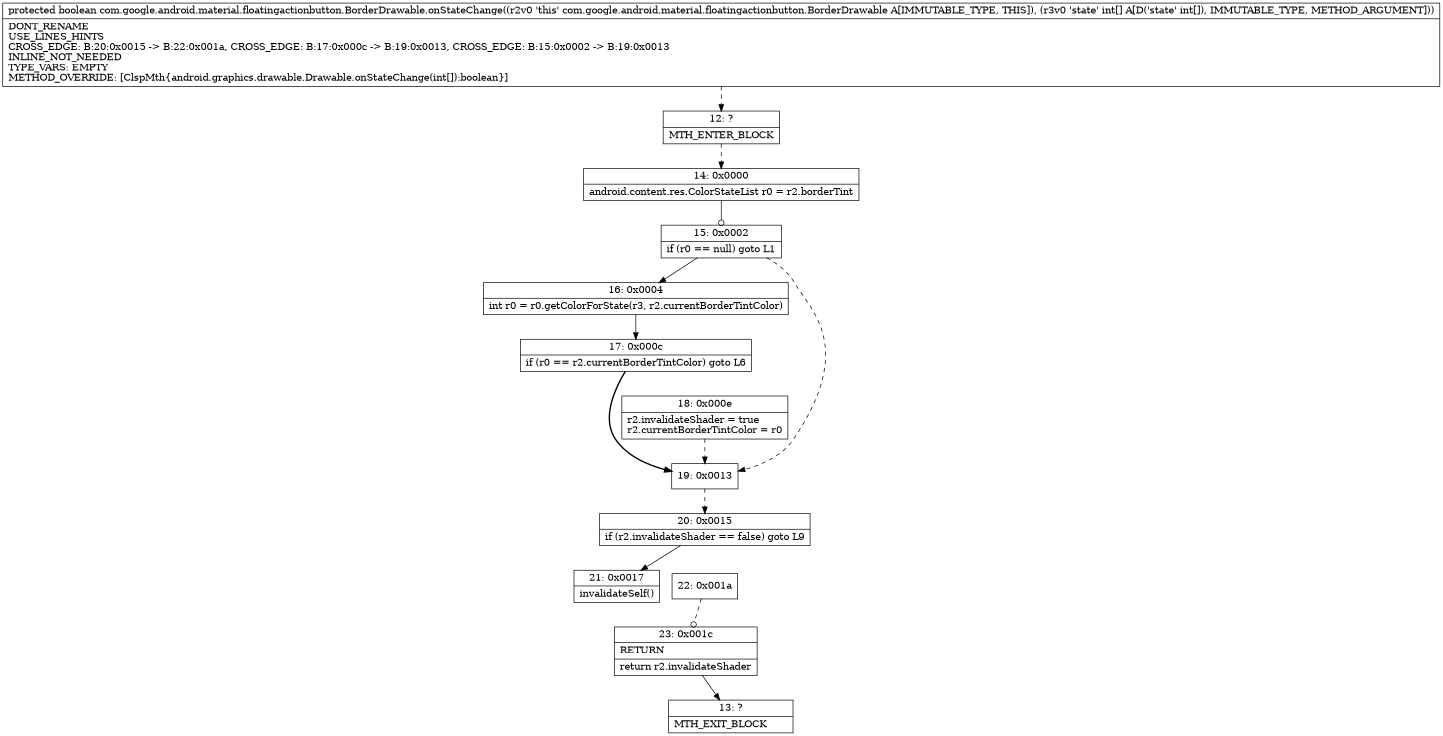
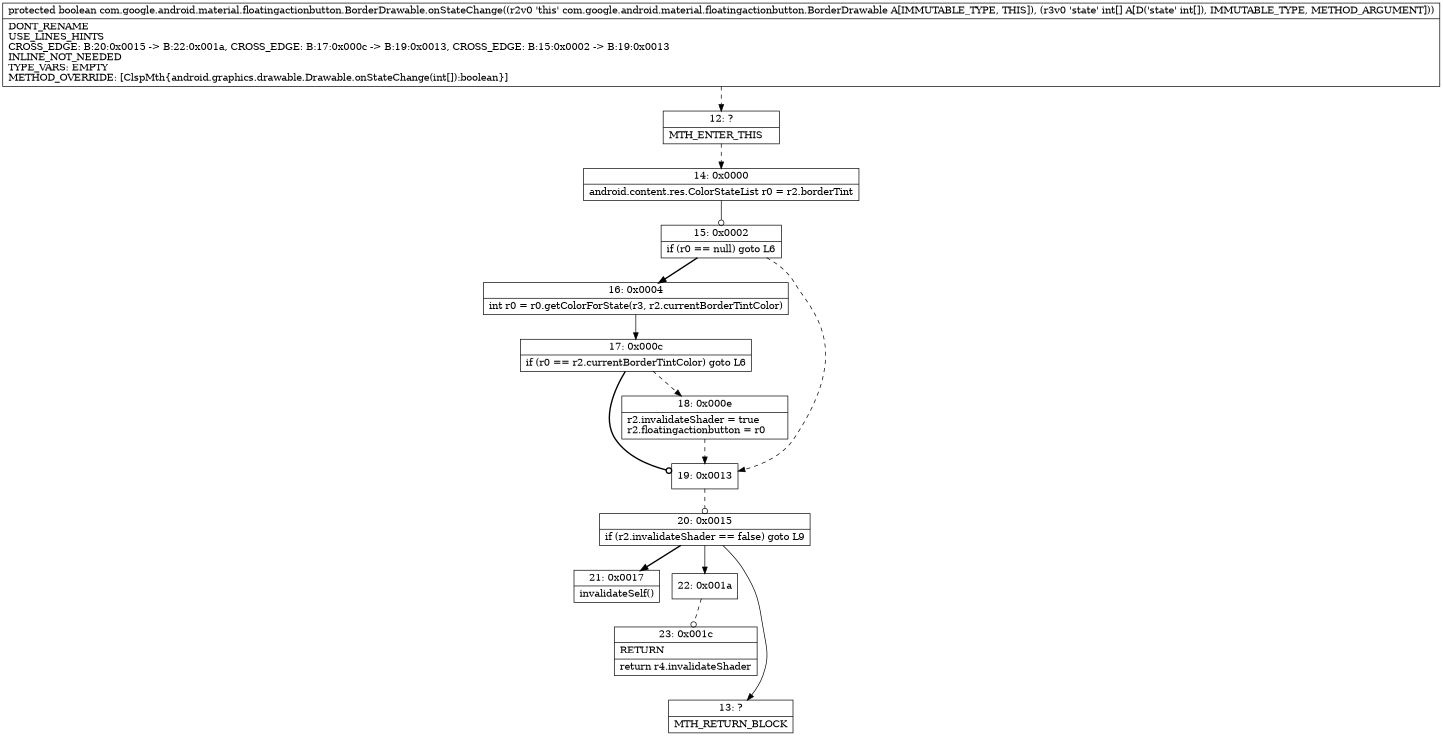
(721, 135) -> (716, 135)
(721, 249) -> (721, 249)
(681, 268) -> (681, 268)
none -> (665, 381)
(705, 430) -> (696, 430)
(613, 434) -> (613, 434)
(705, 498) -> (705, 498)
(664, 556) -> (664, 556)
none -> (705, 556)
(686, 667) -> (686, 667)
(709, 685) -> (761, 617)
(721, 724) -> (731, 724)
